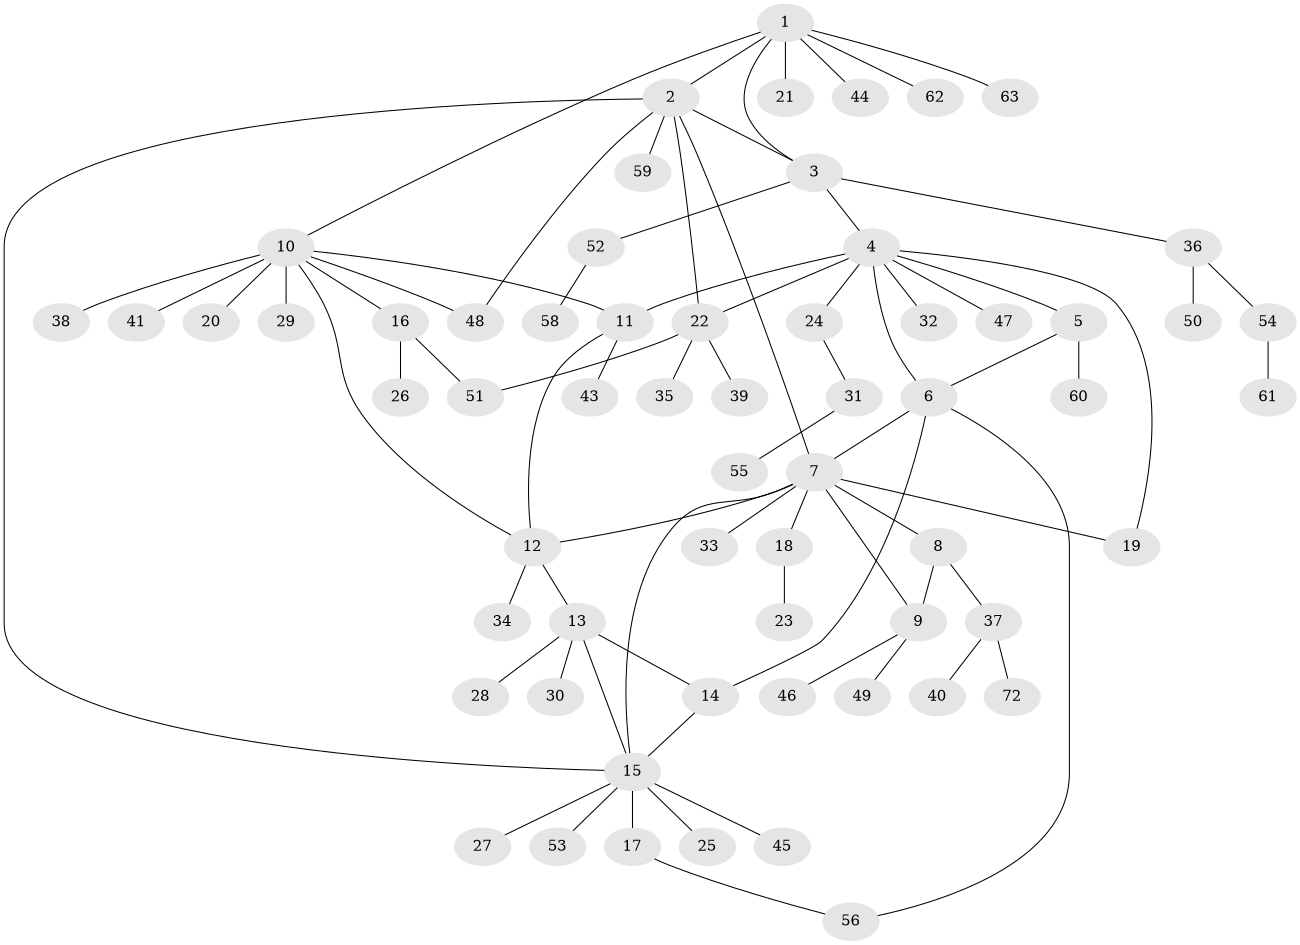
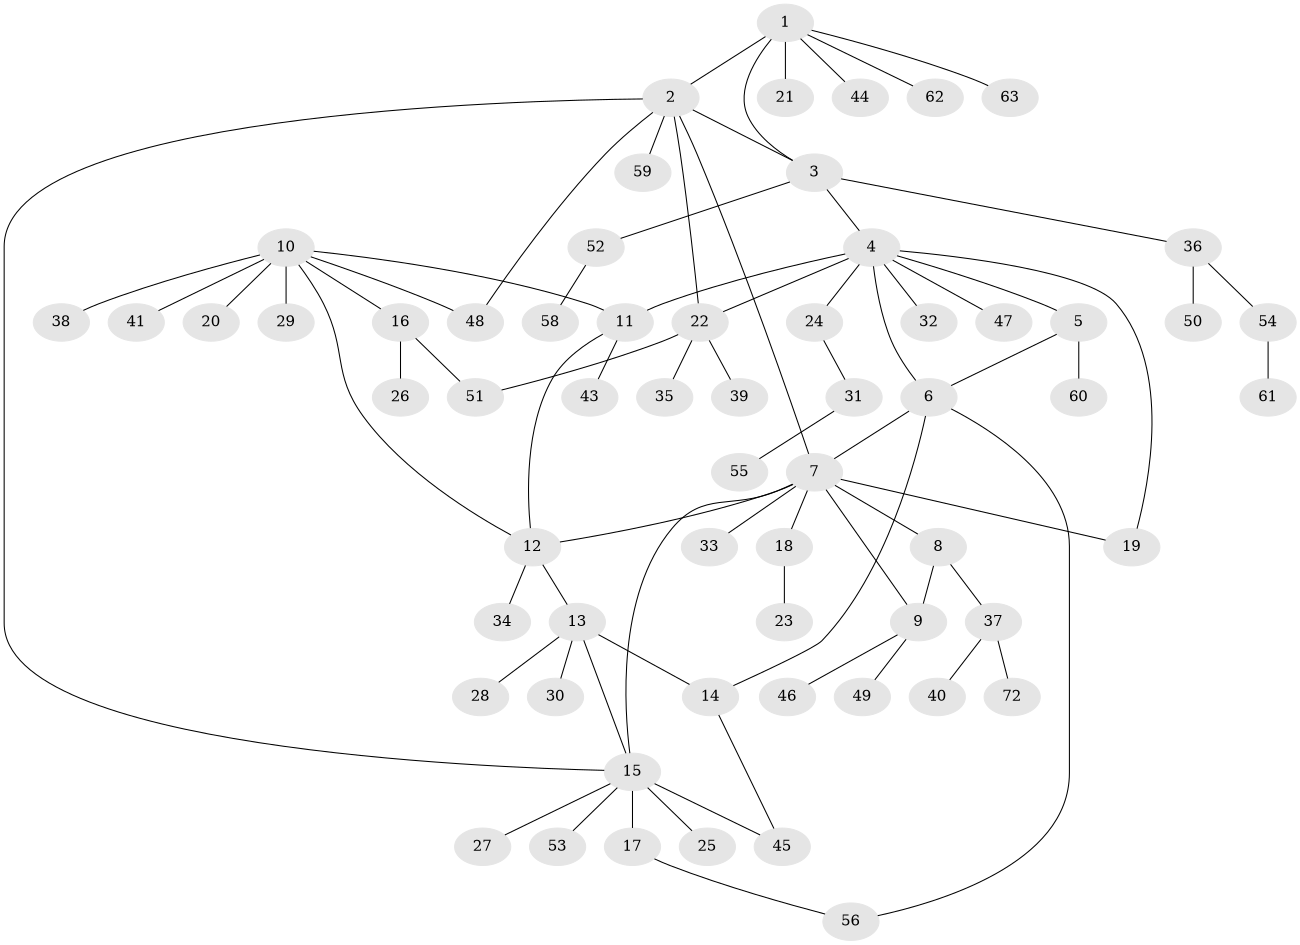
(530, 125) -> none
(671, 734) -> (746, 772)
